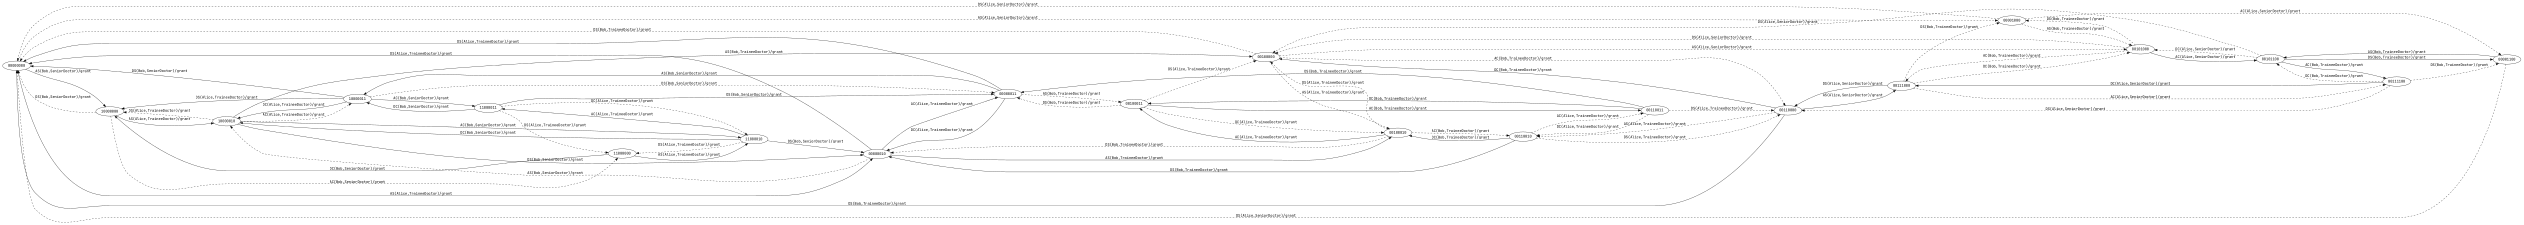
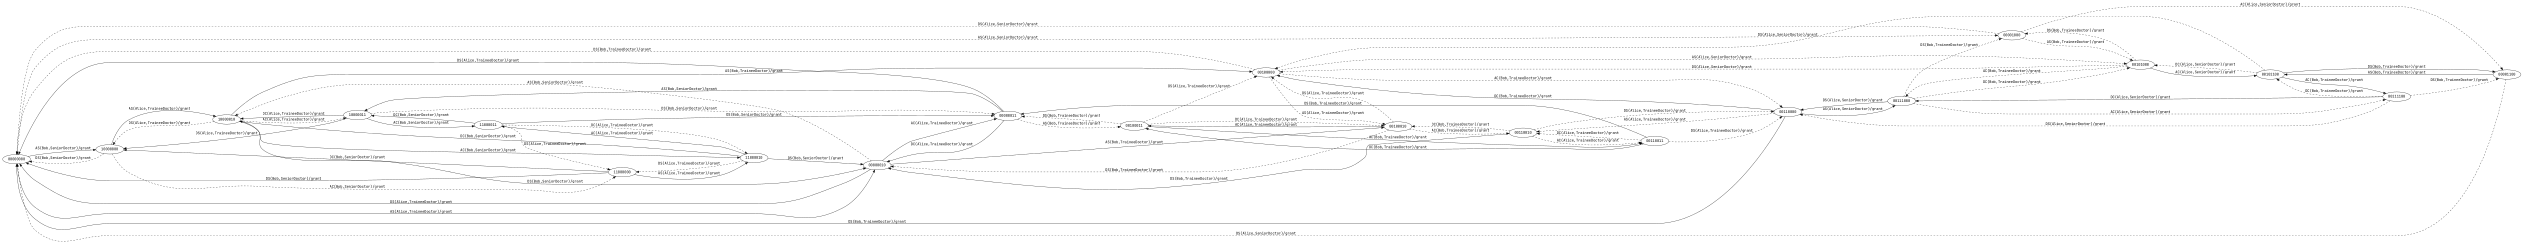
(189, 79) -> (317, 181)
(1461, 141) -> (1462, 127)
